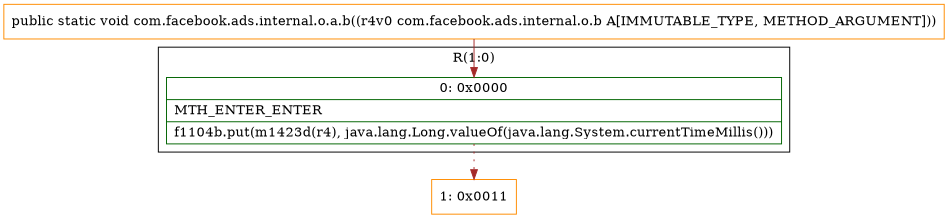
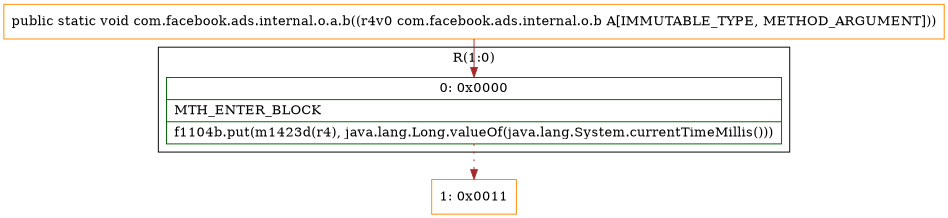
(248, 110) -> (248, 110)
